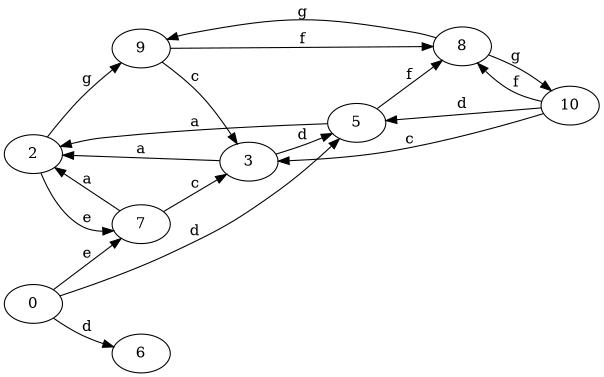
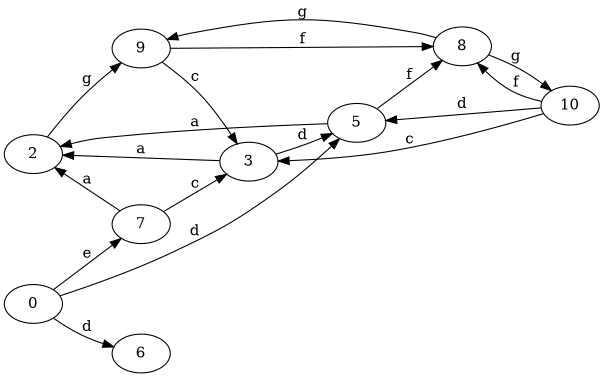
(64, 211) -> none
